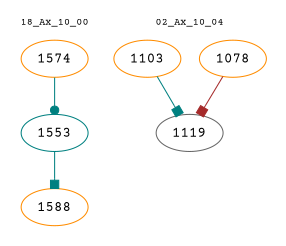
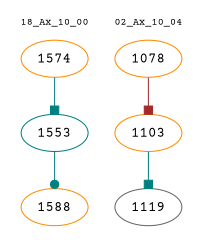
(214, 91) -> (148, 91)
(55, 92) -> (55, 91)
(55, 165) -> (55, 166)
